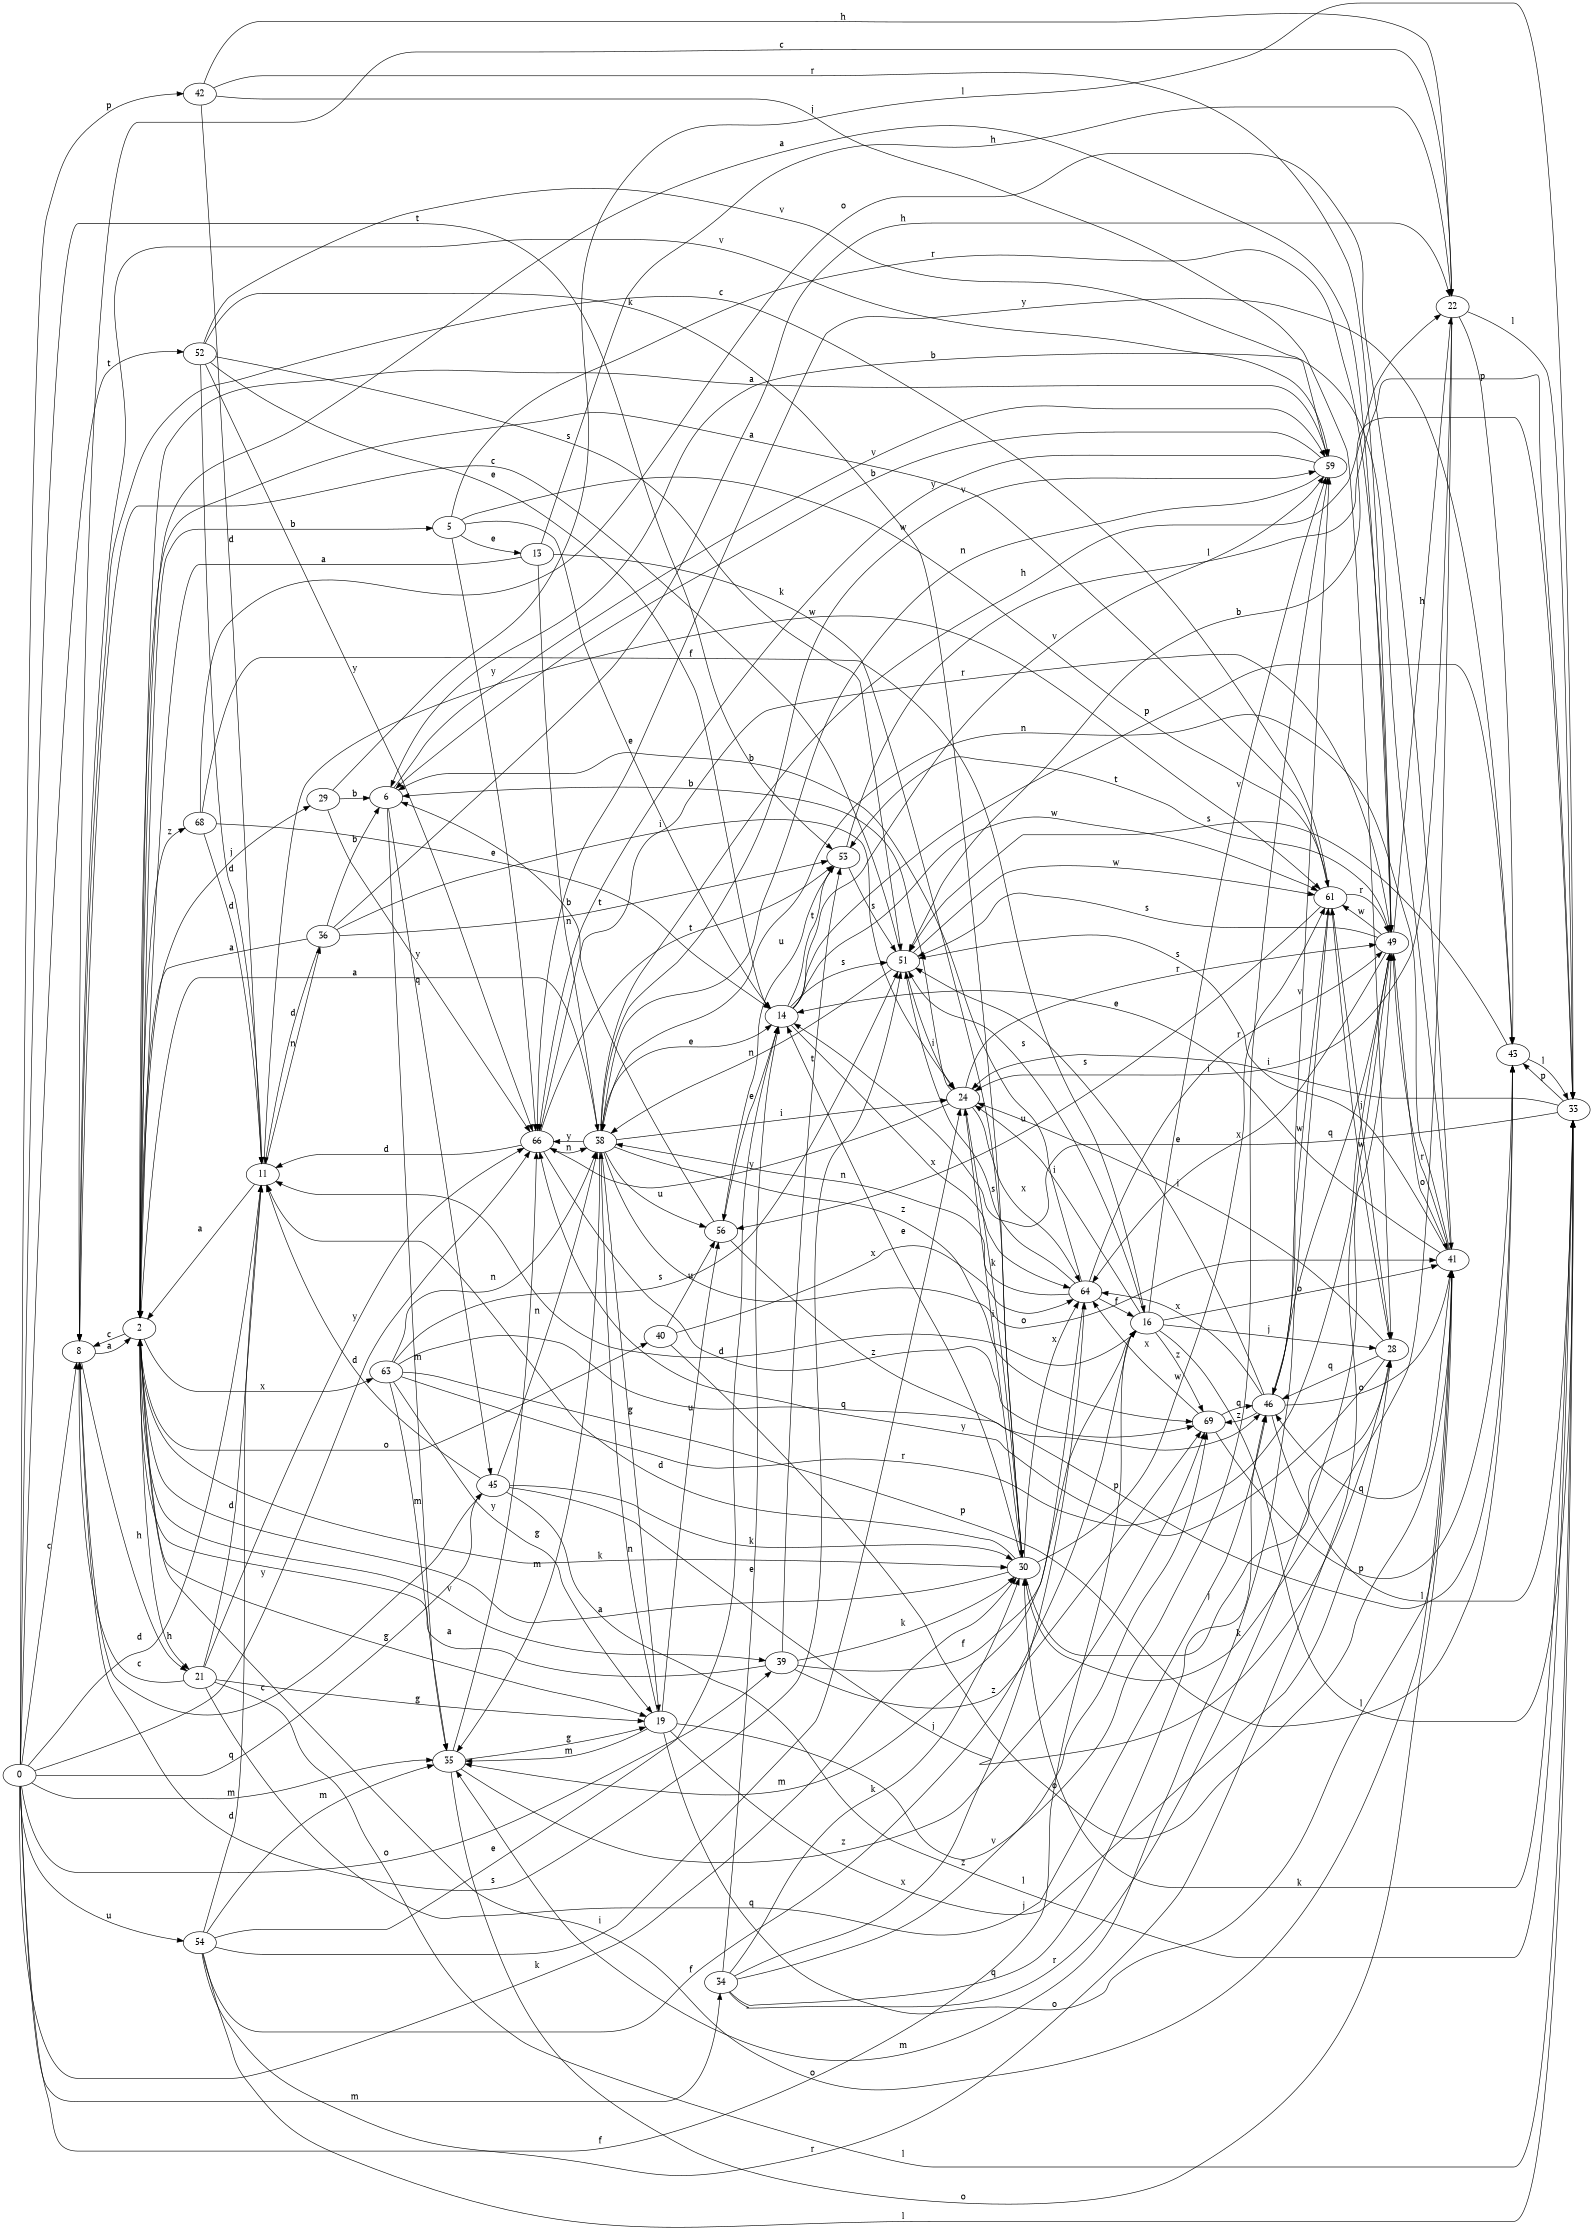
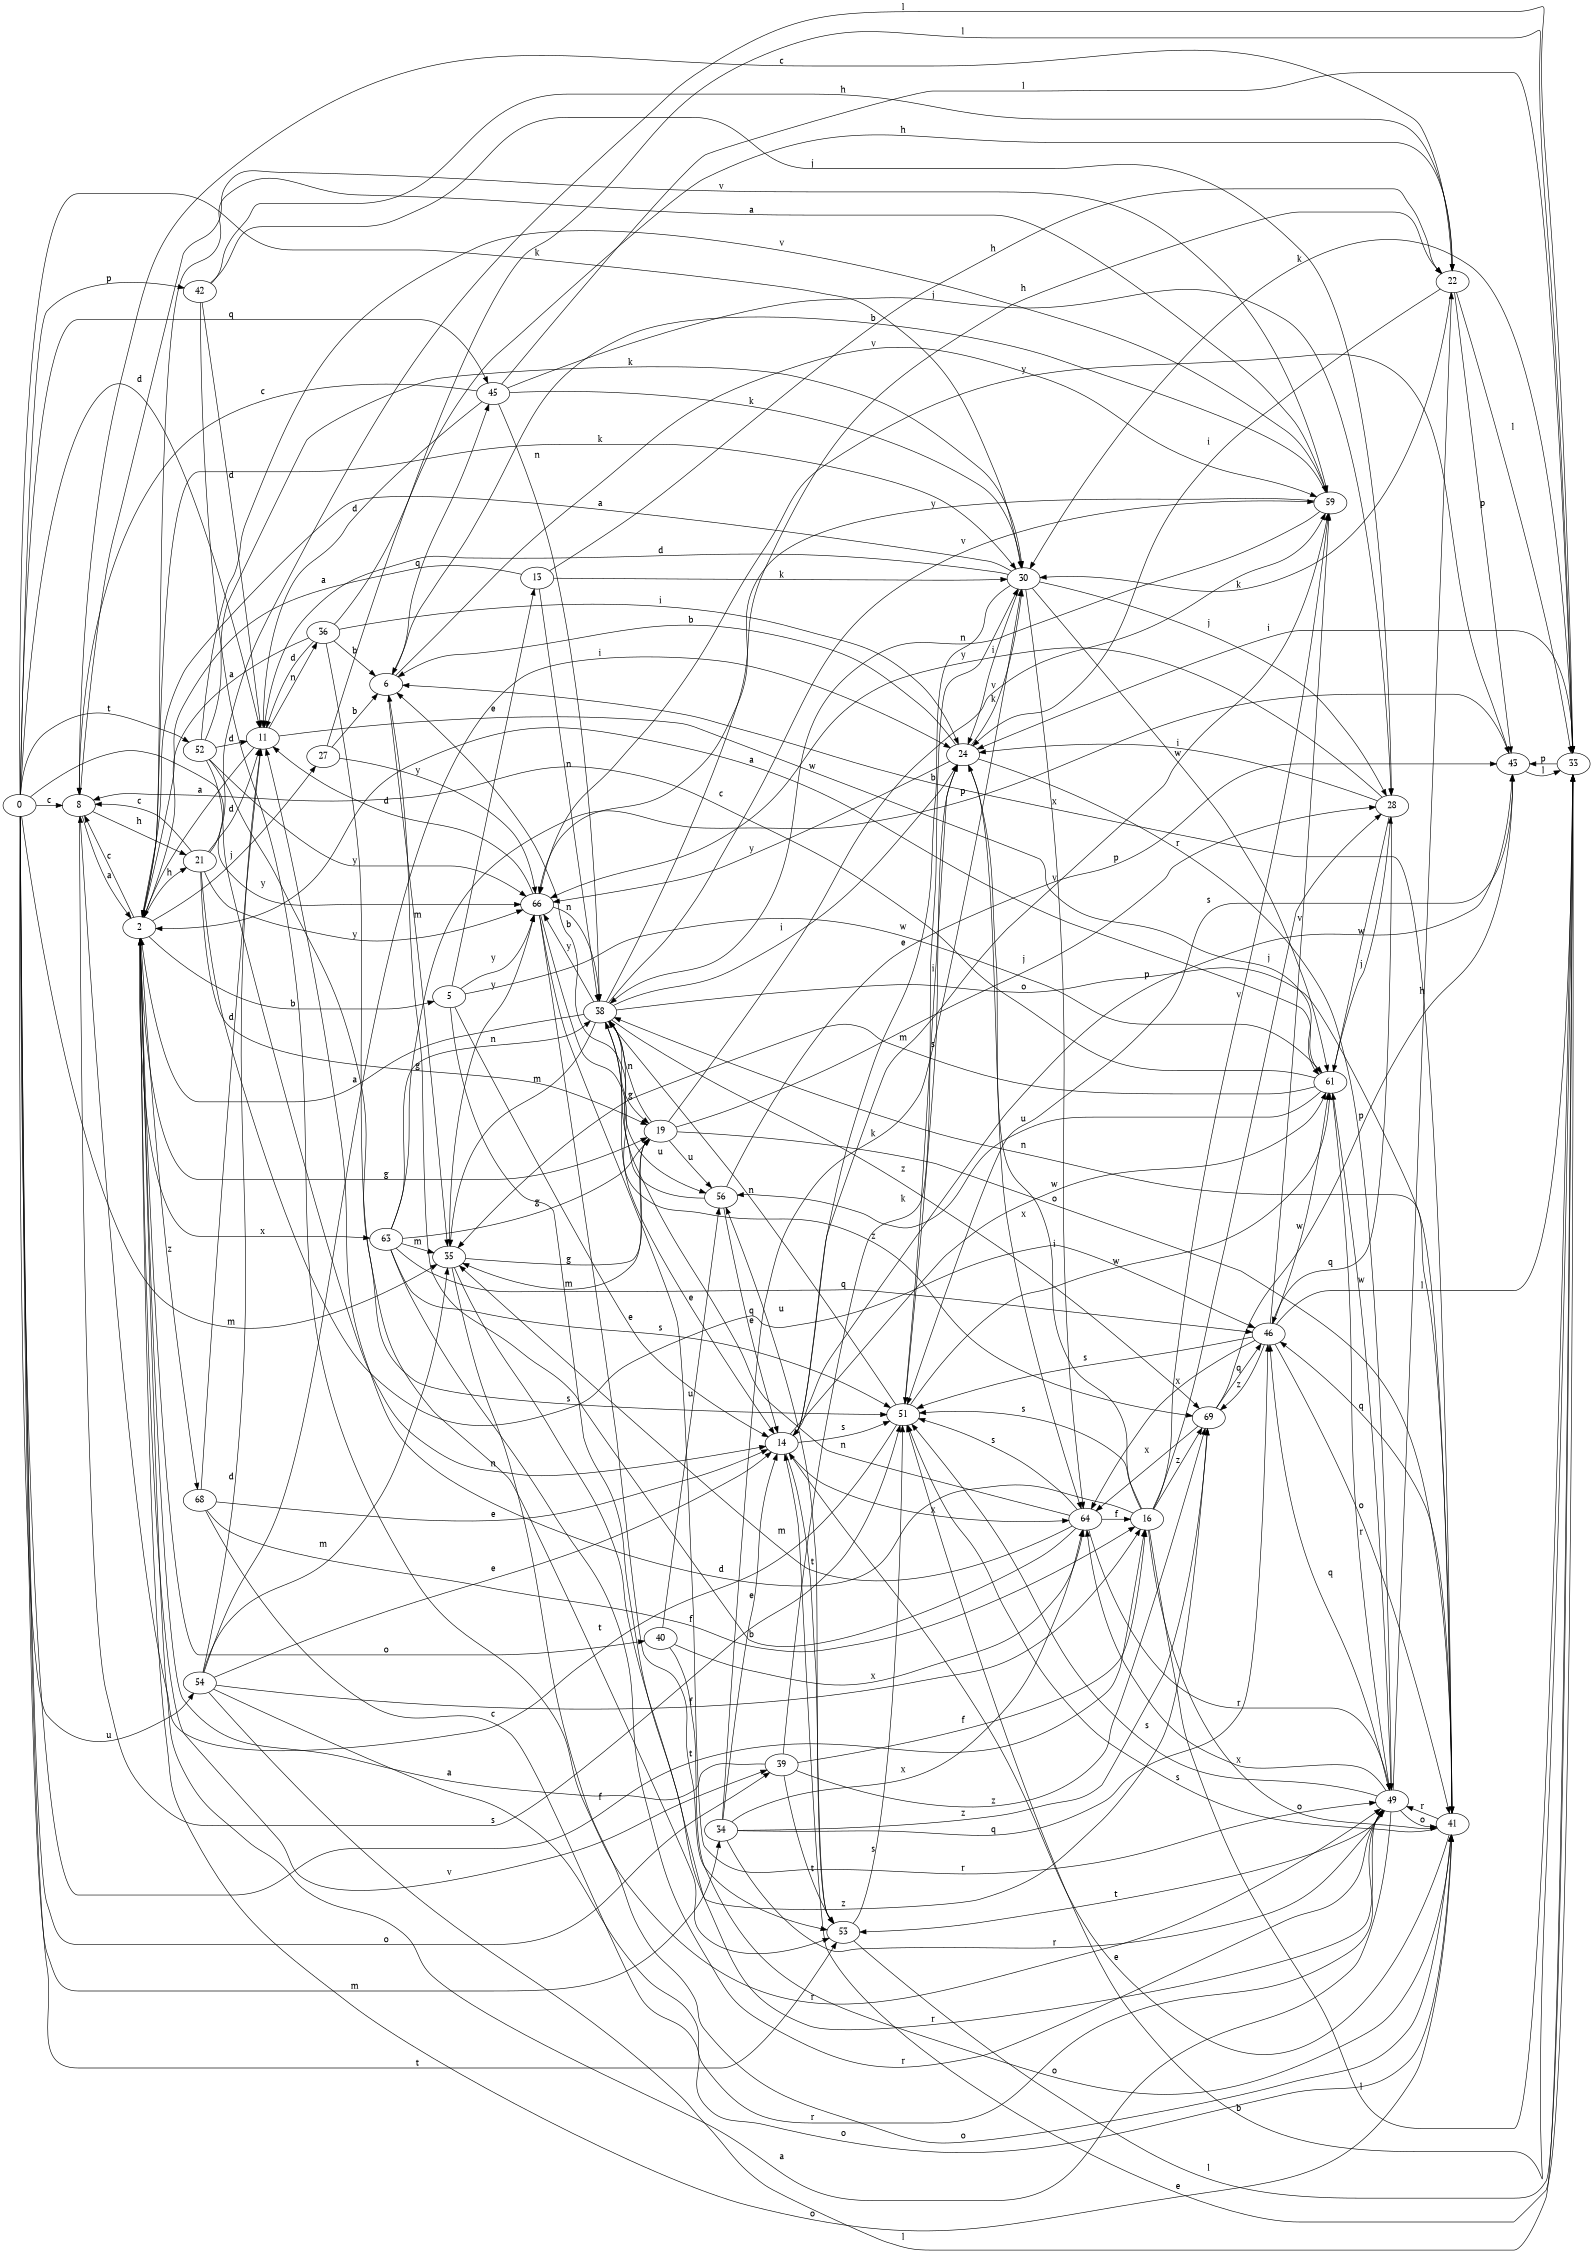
(493, 475) -> (493, 1464)
(323, 799) -> (323, 757)
none -> (935, 1065)
